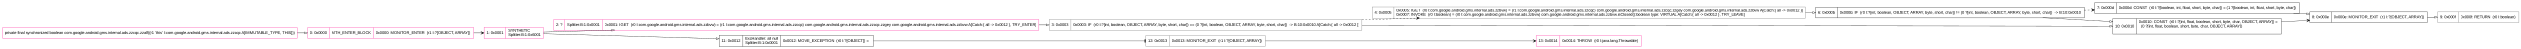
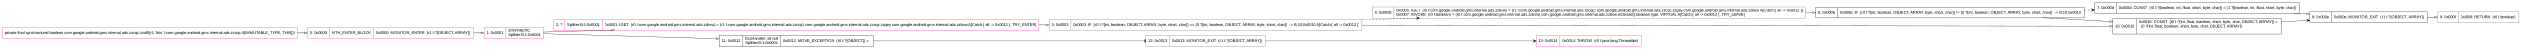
(477, 33) -> (477, 33)
